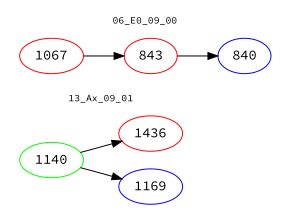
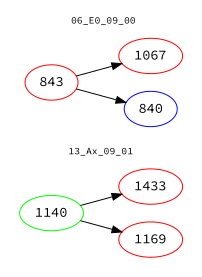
(99, 56) -> (94, 71)
(151, 134) -> (151, 187)
(151, 187) -> (151, 240)
